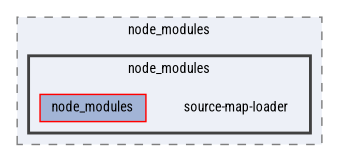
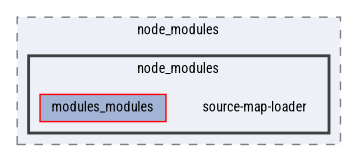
(93, 108) -> (103, 108)
